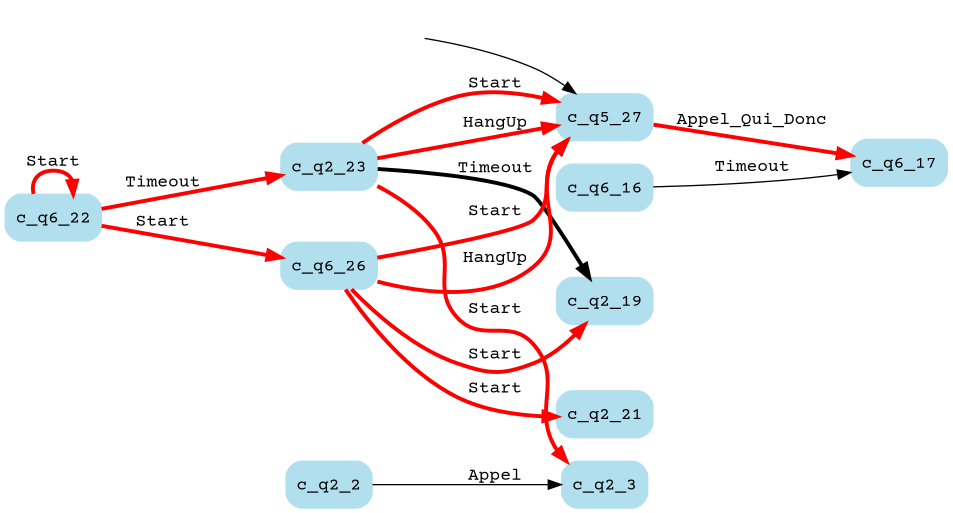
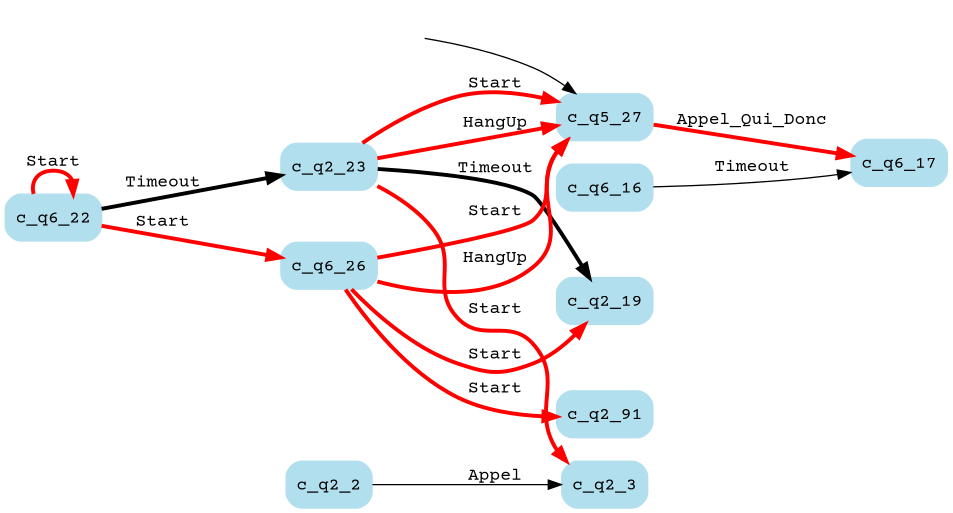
(185, 193) -> (185, 193)
(605, 414) -> (605, 414)
